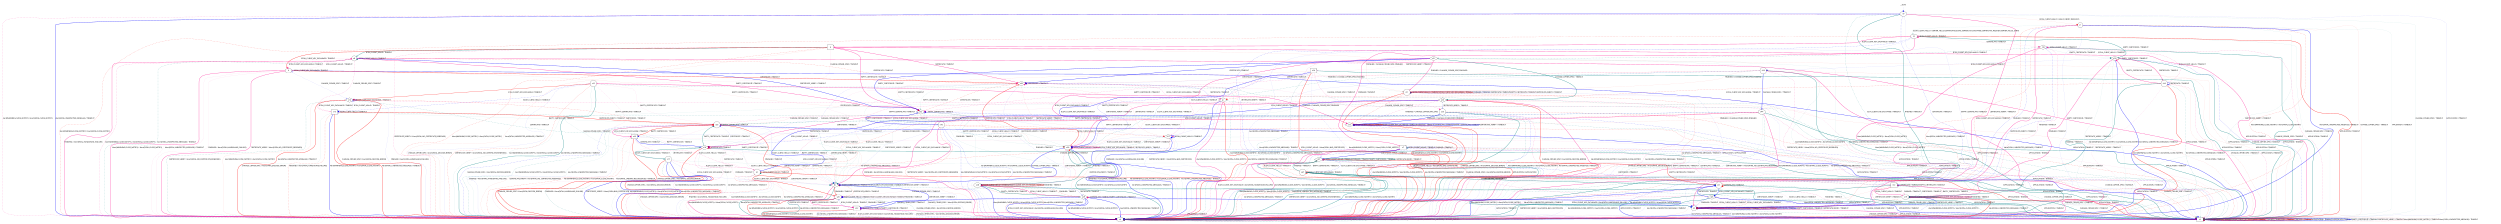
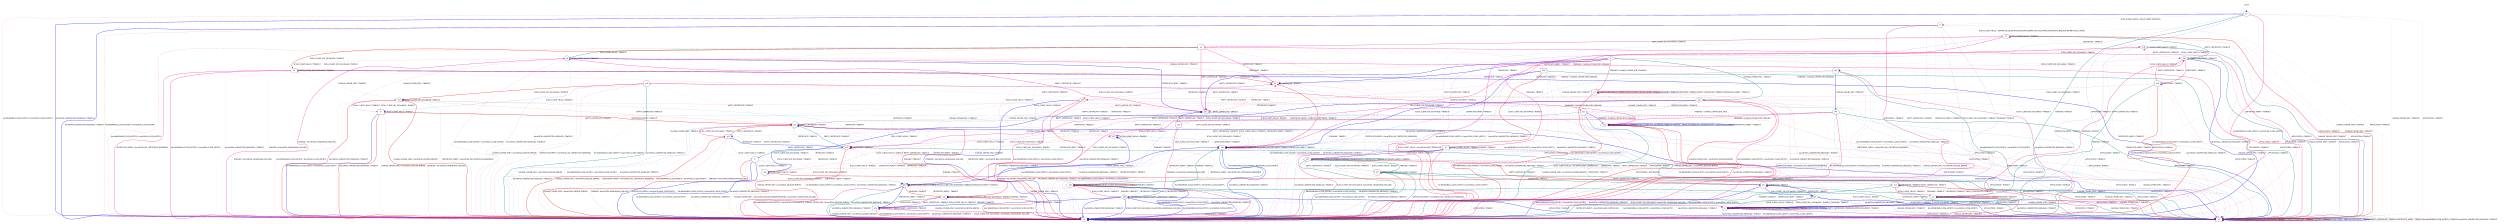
(2013, 141) -> none
